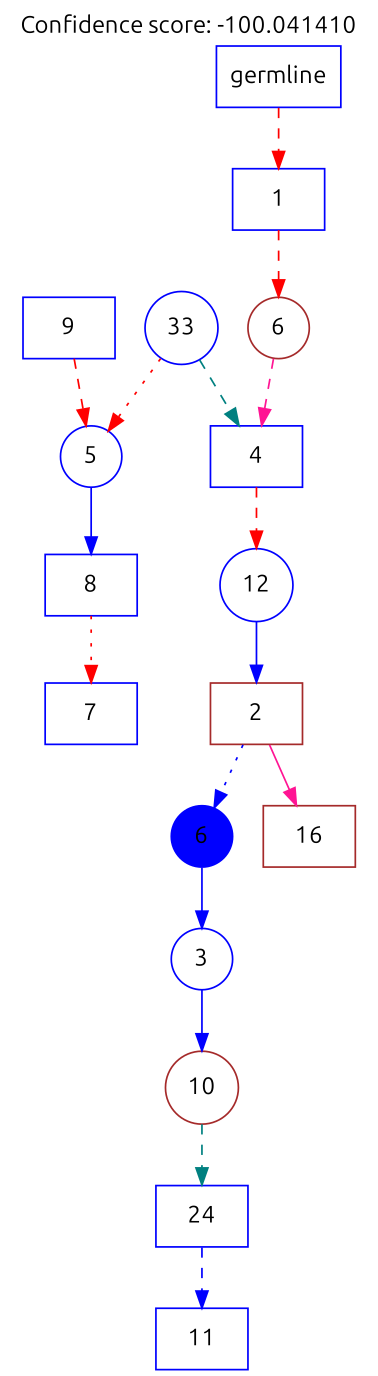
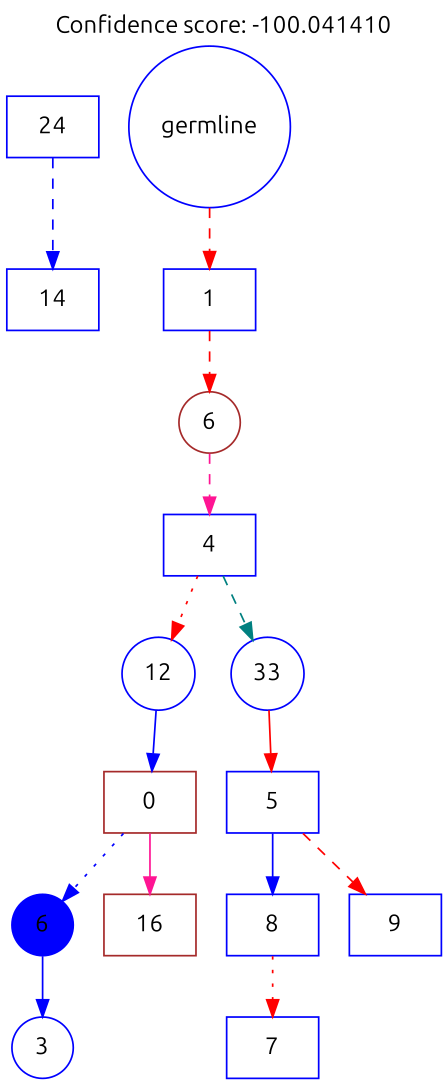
(279, 77) -> (210, 127)
(79, 384) -> (328, 858)
(215, 385) -> (234, 600)
(140, 388) -> (270, 732)
(91, 457) -> (273, 802)
(256, 509) -> (188, 600)
(256, 714) -> (150, 802)
(202, 1088) -> none
(202, 1339) -> (53, 300)
